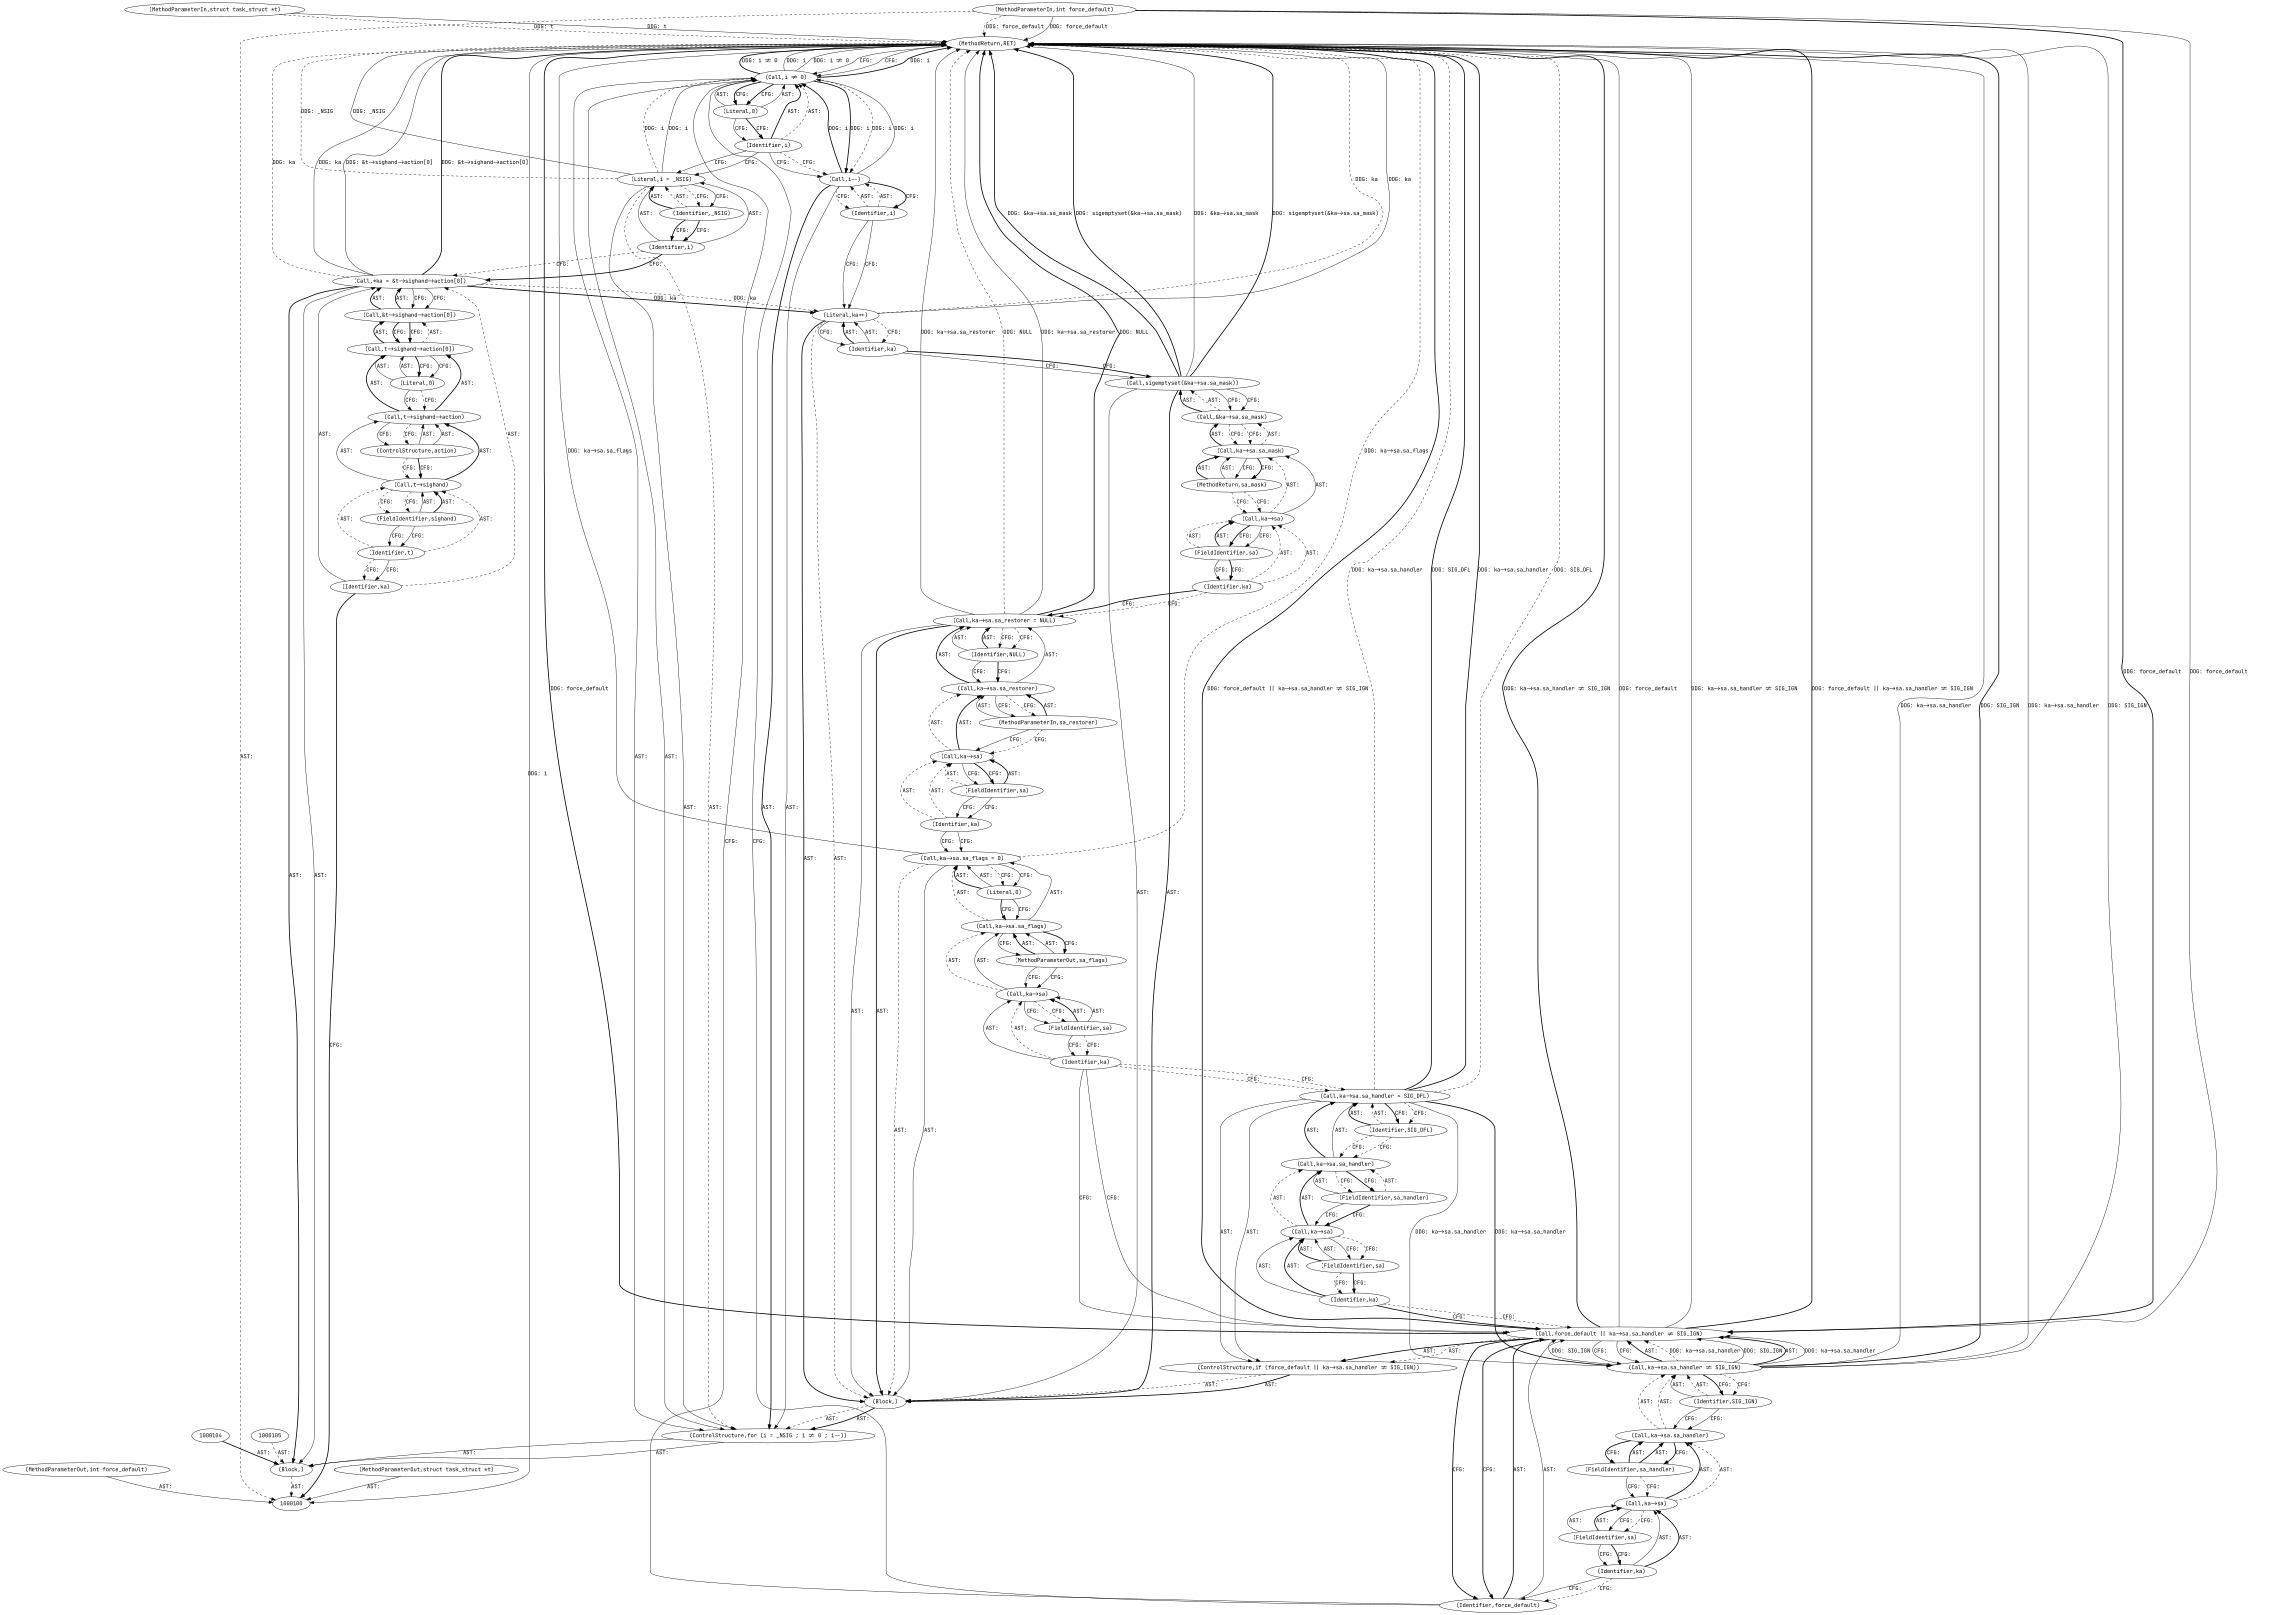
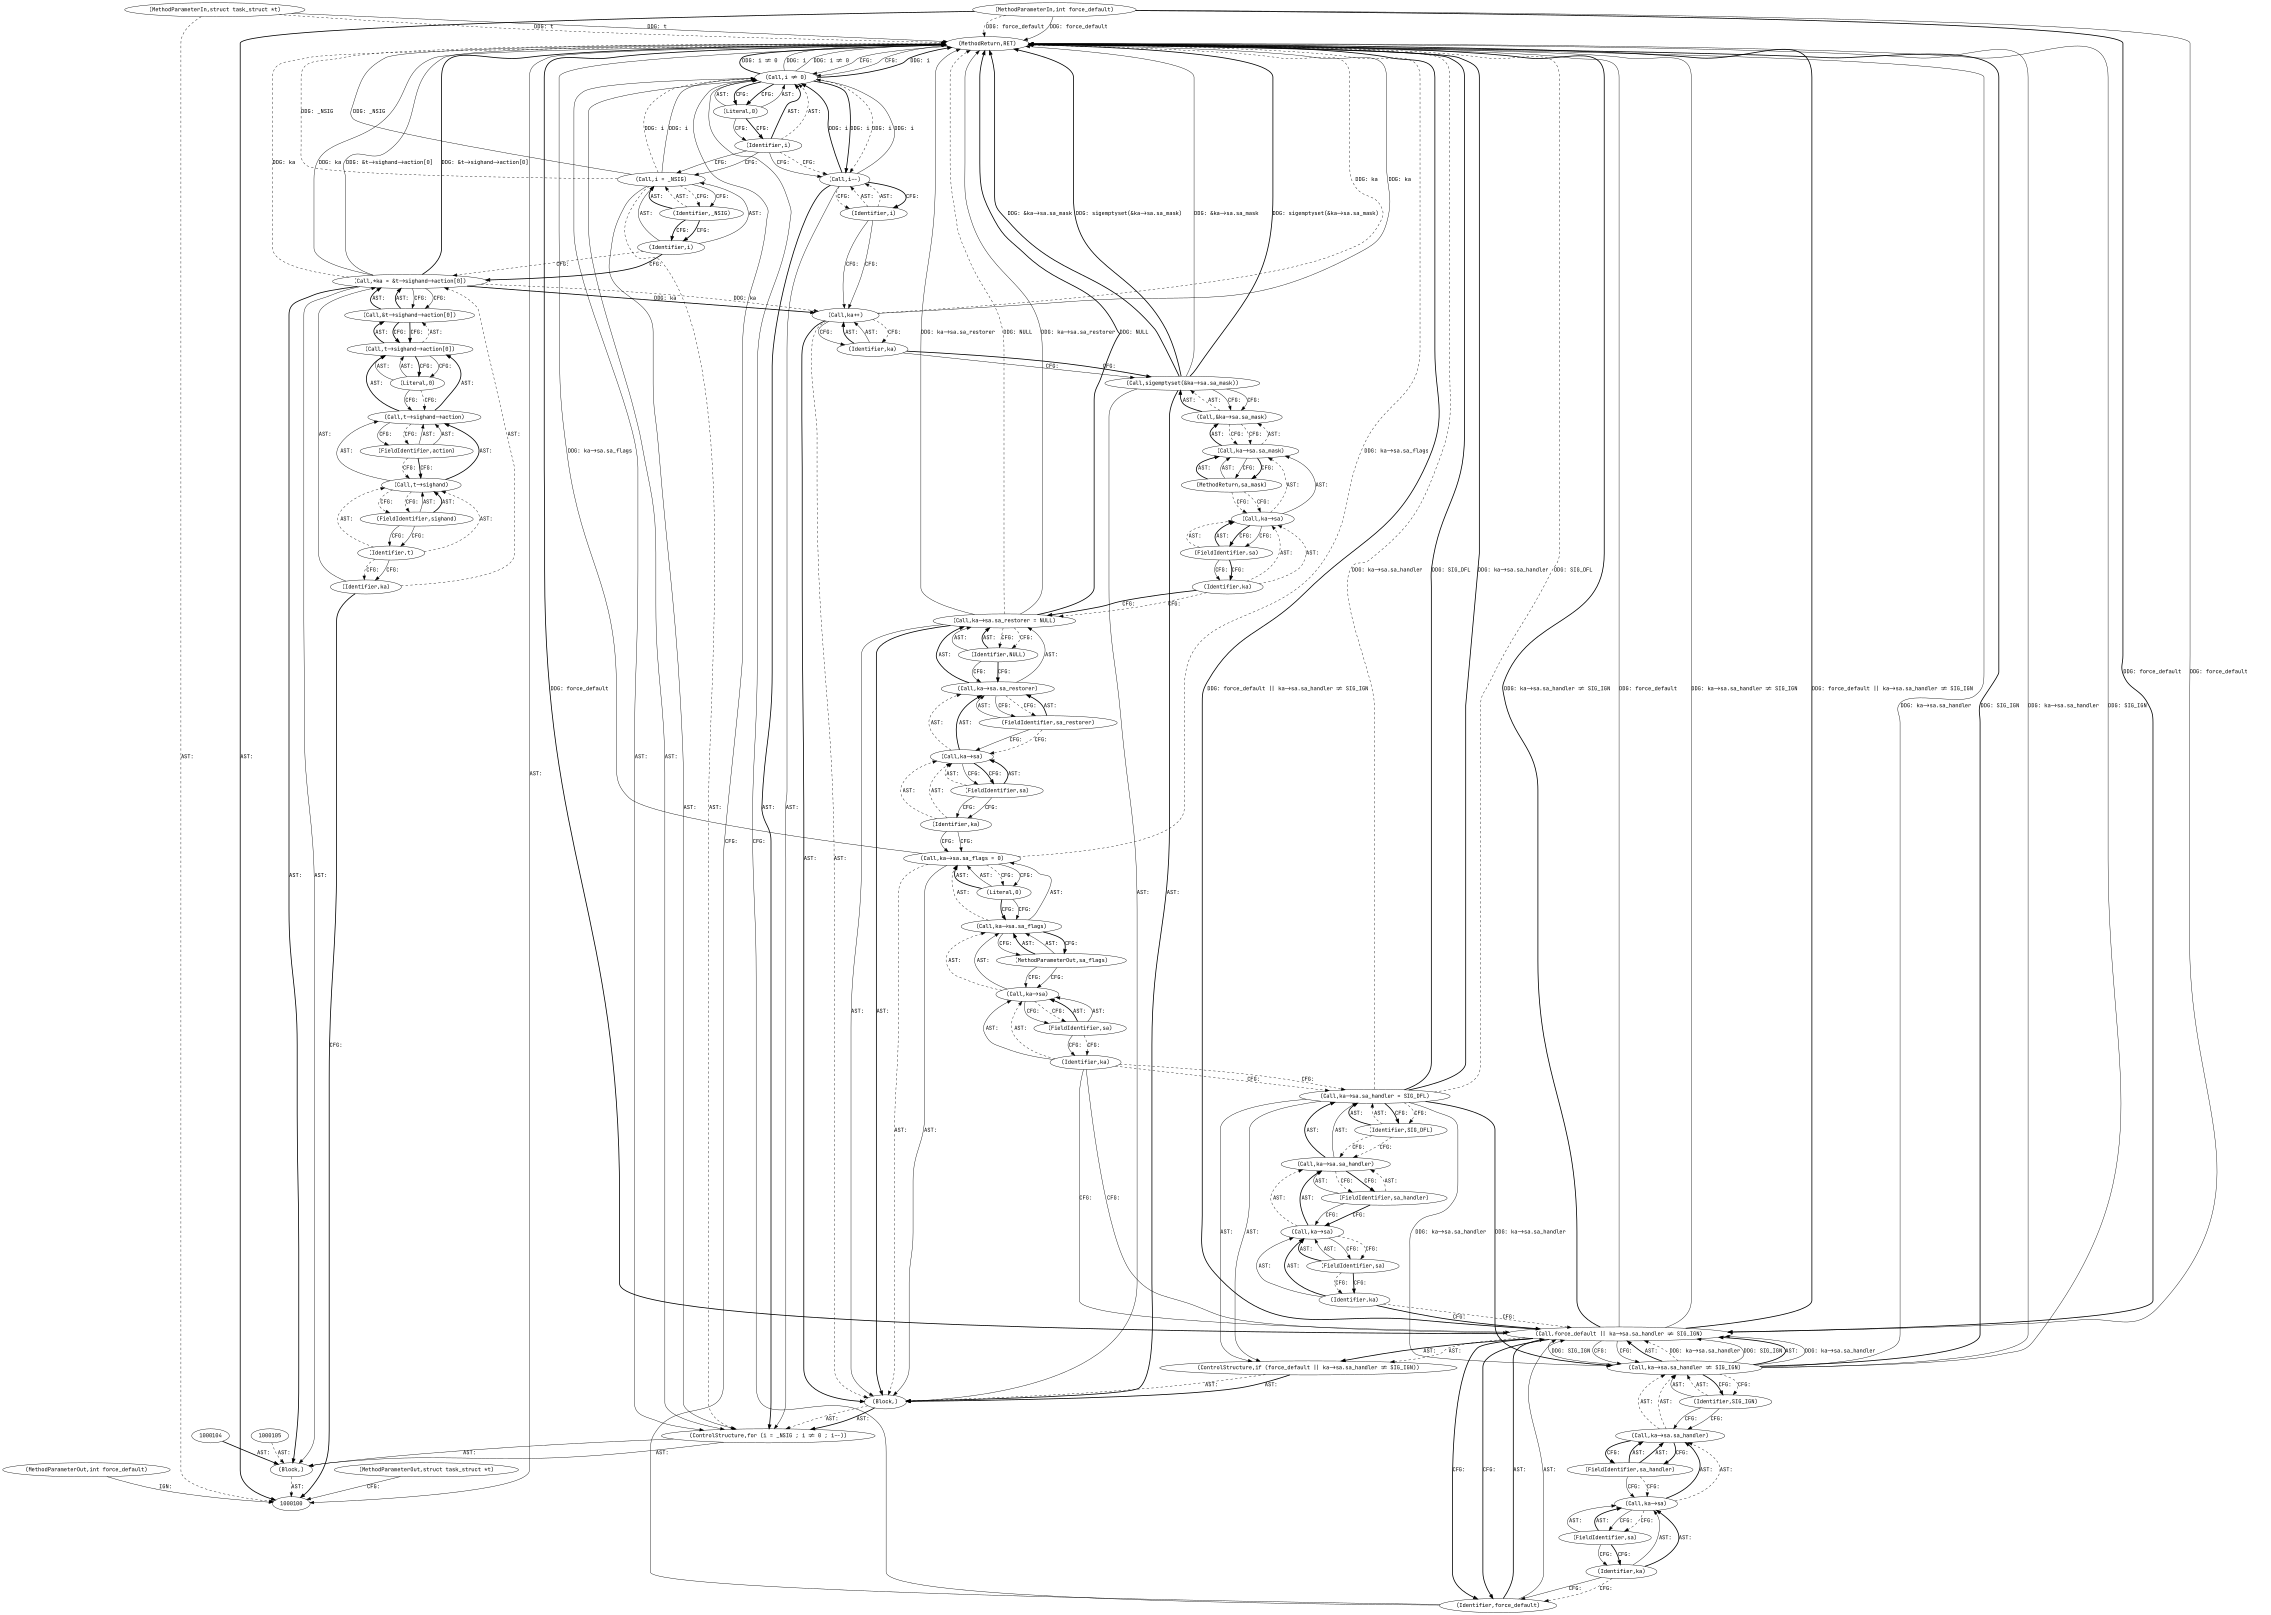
(661, 180) -> (661, 180)
(846, 315) -> (846, 315)
(240, 412) -> (240, 412)
(417, 451) -> (417, 451)
(1048, 723) -> (1048, 723)
(538, 774) -> (538, 774)
none -> (181, 788)
(167, 1487) -> (167, 1487)
(375, 1487) -> (375, 1487)
